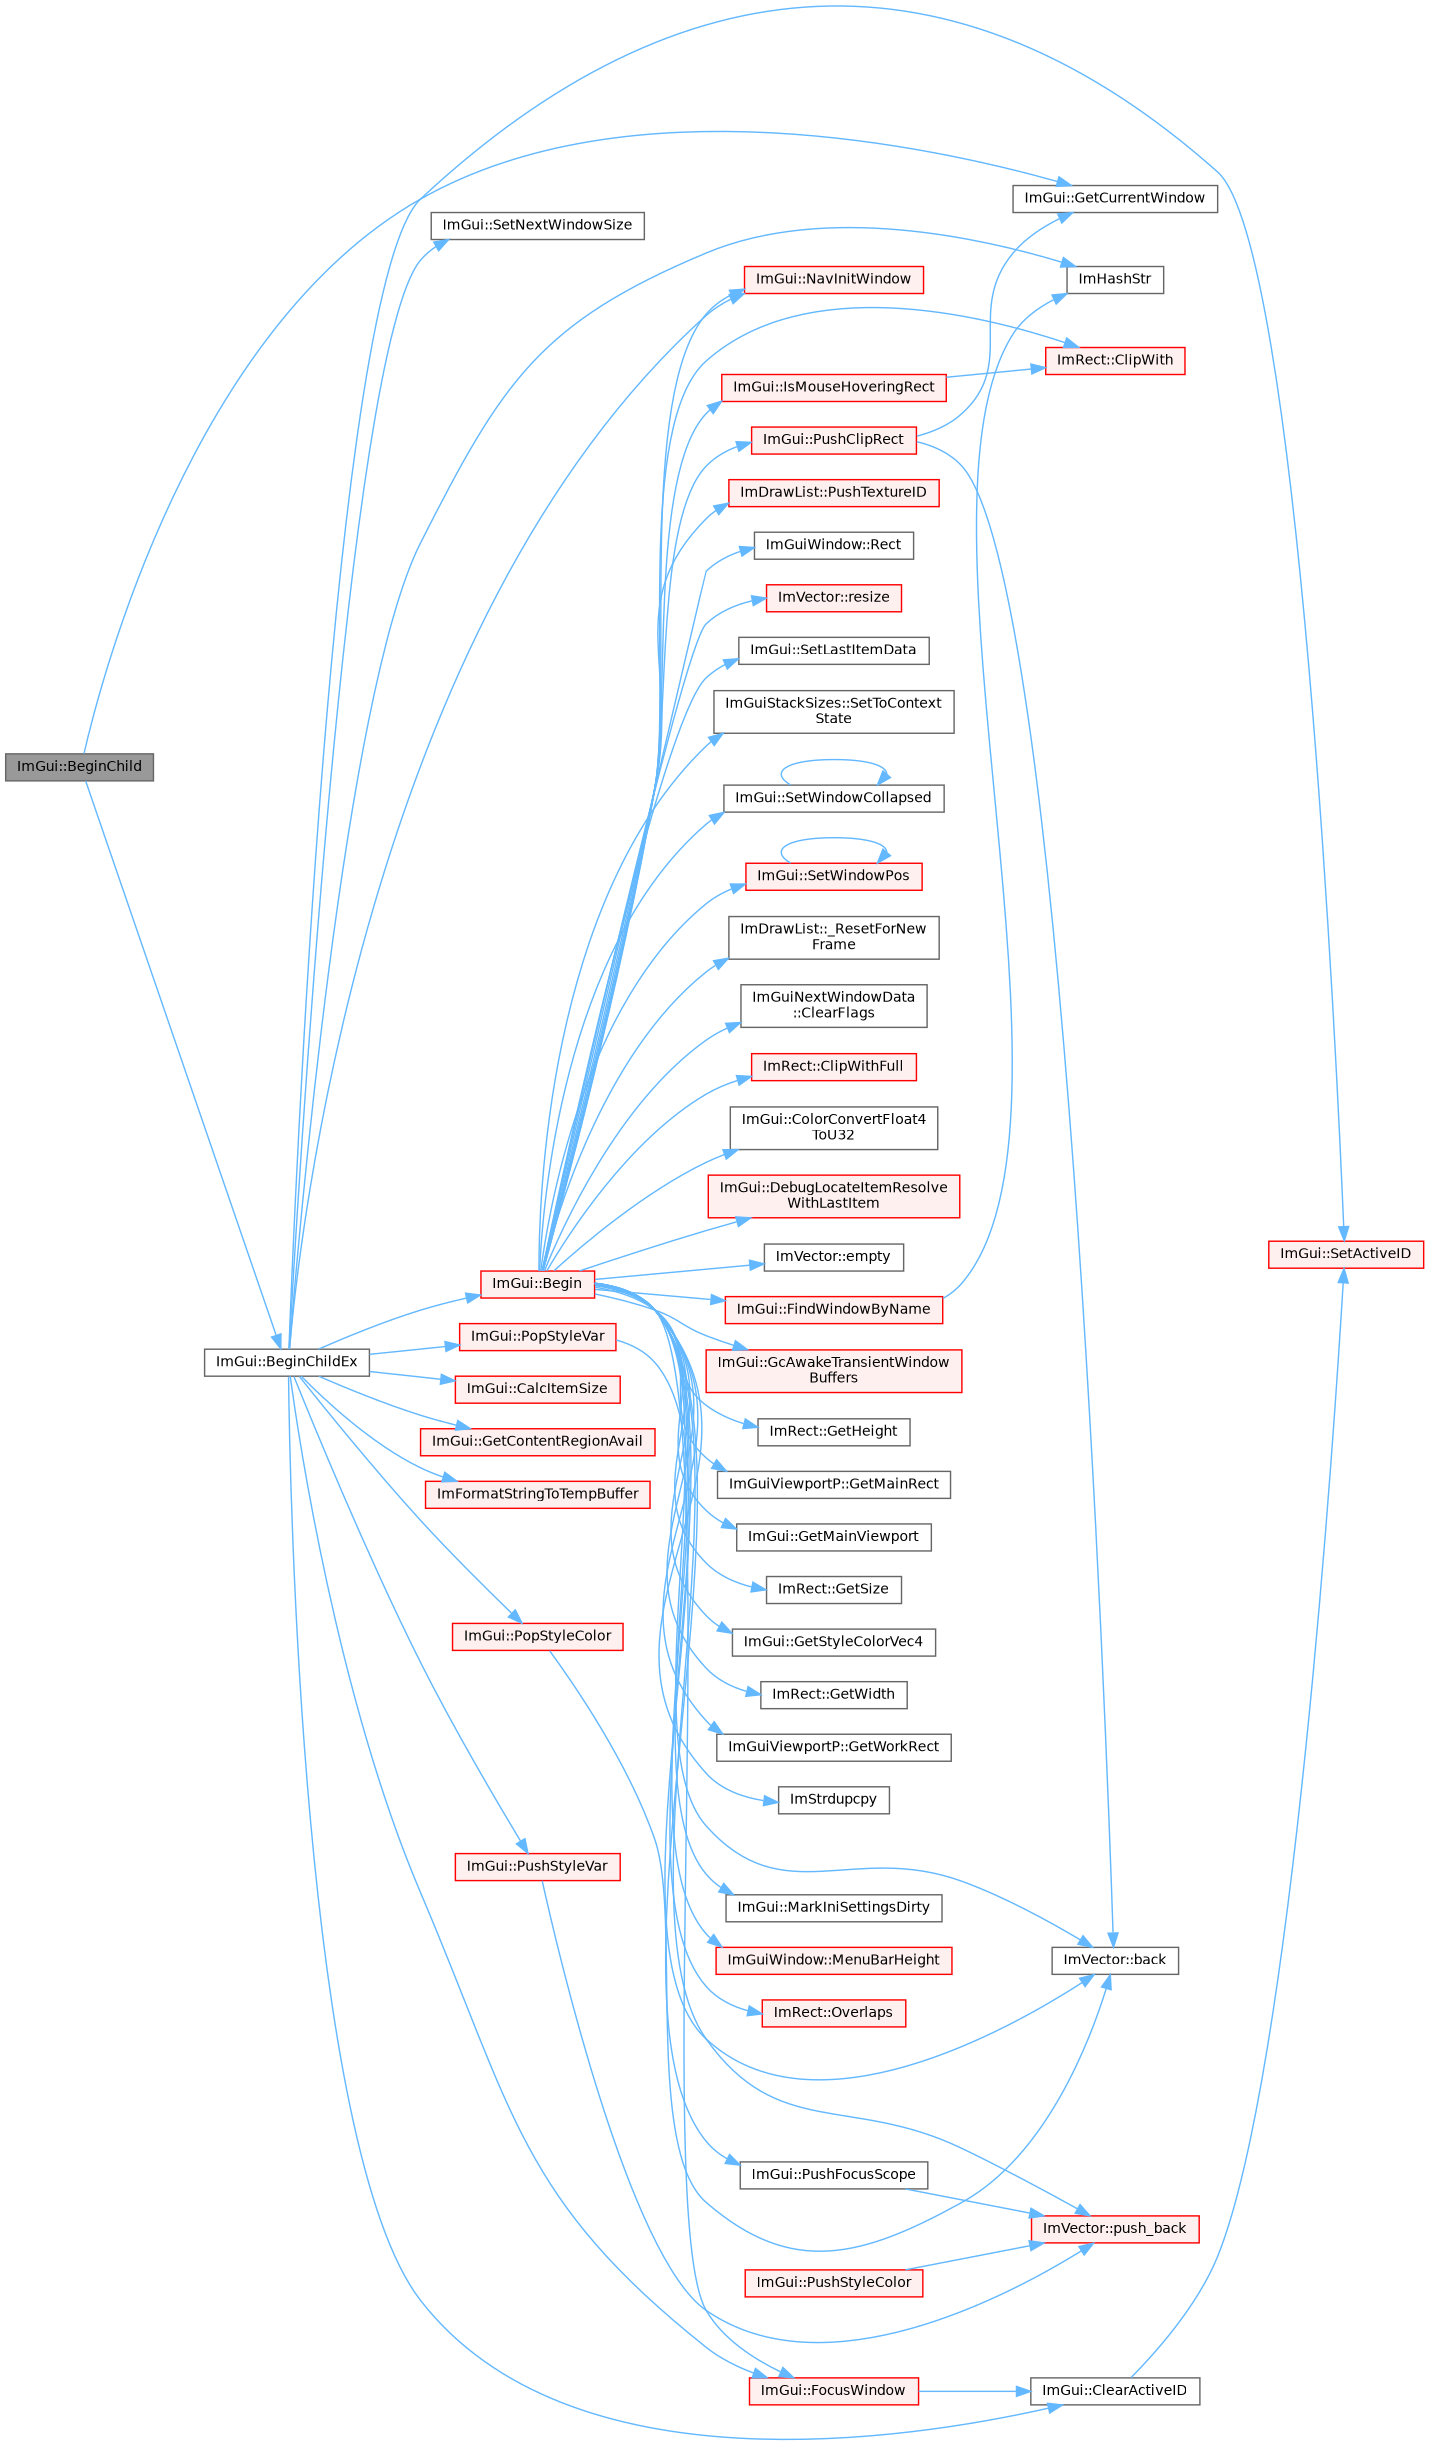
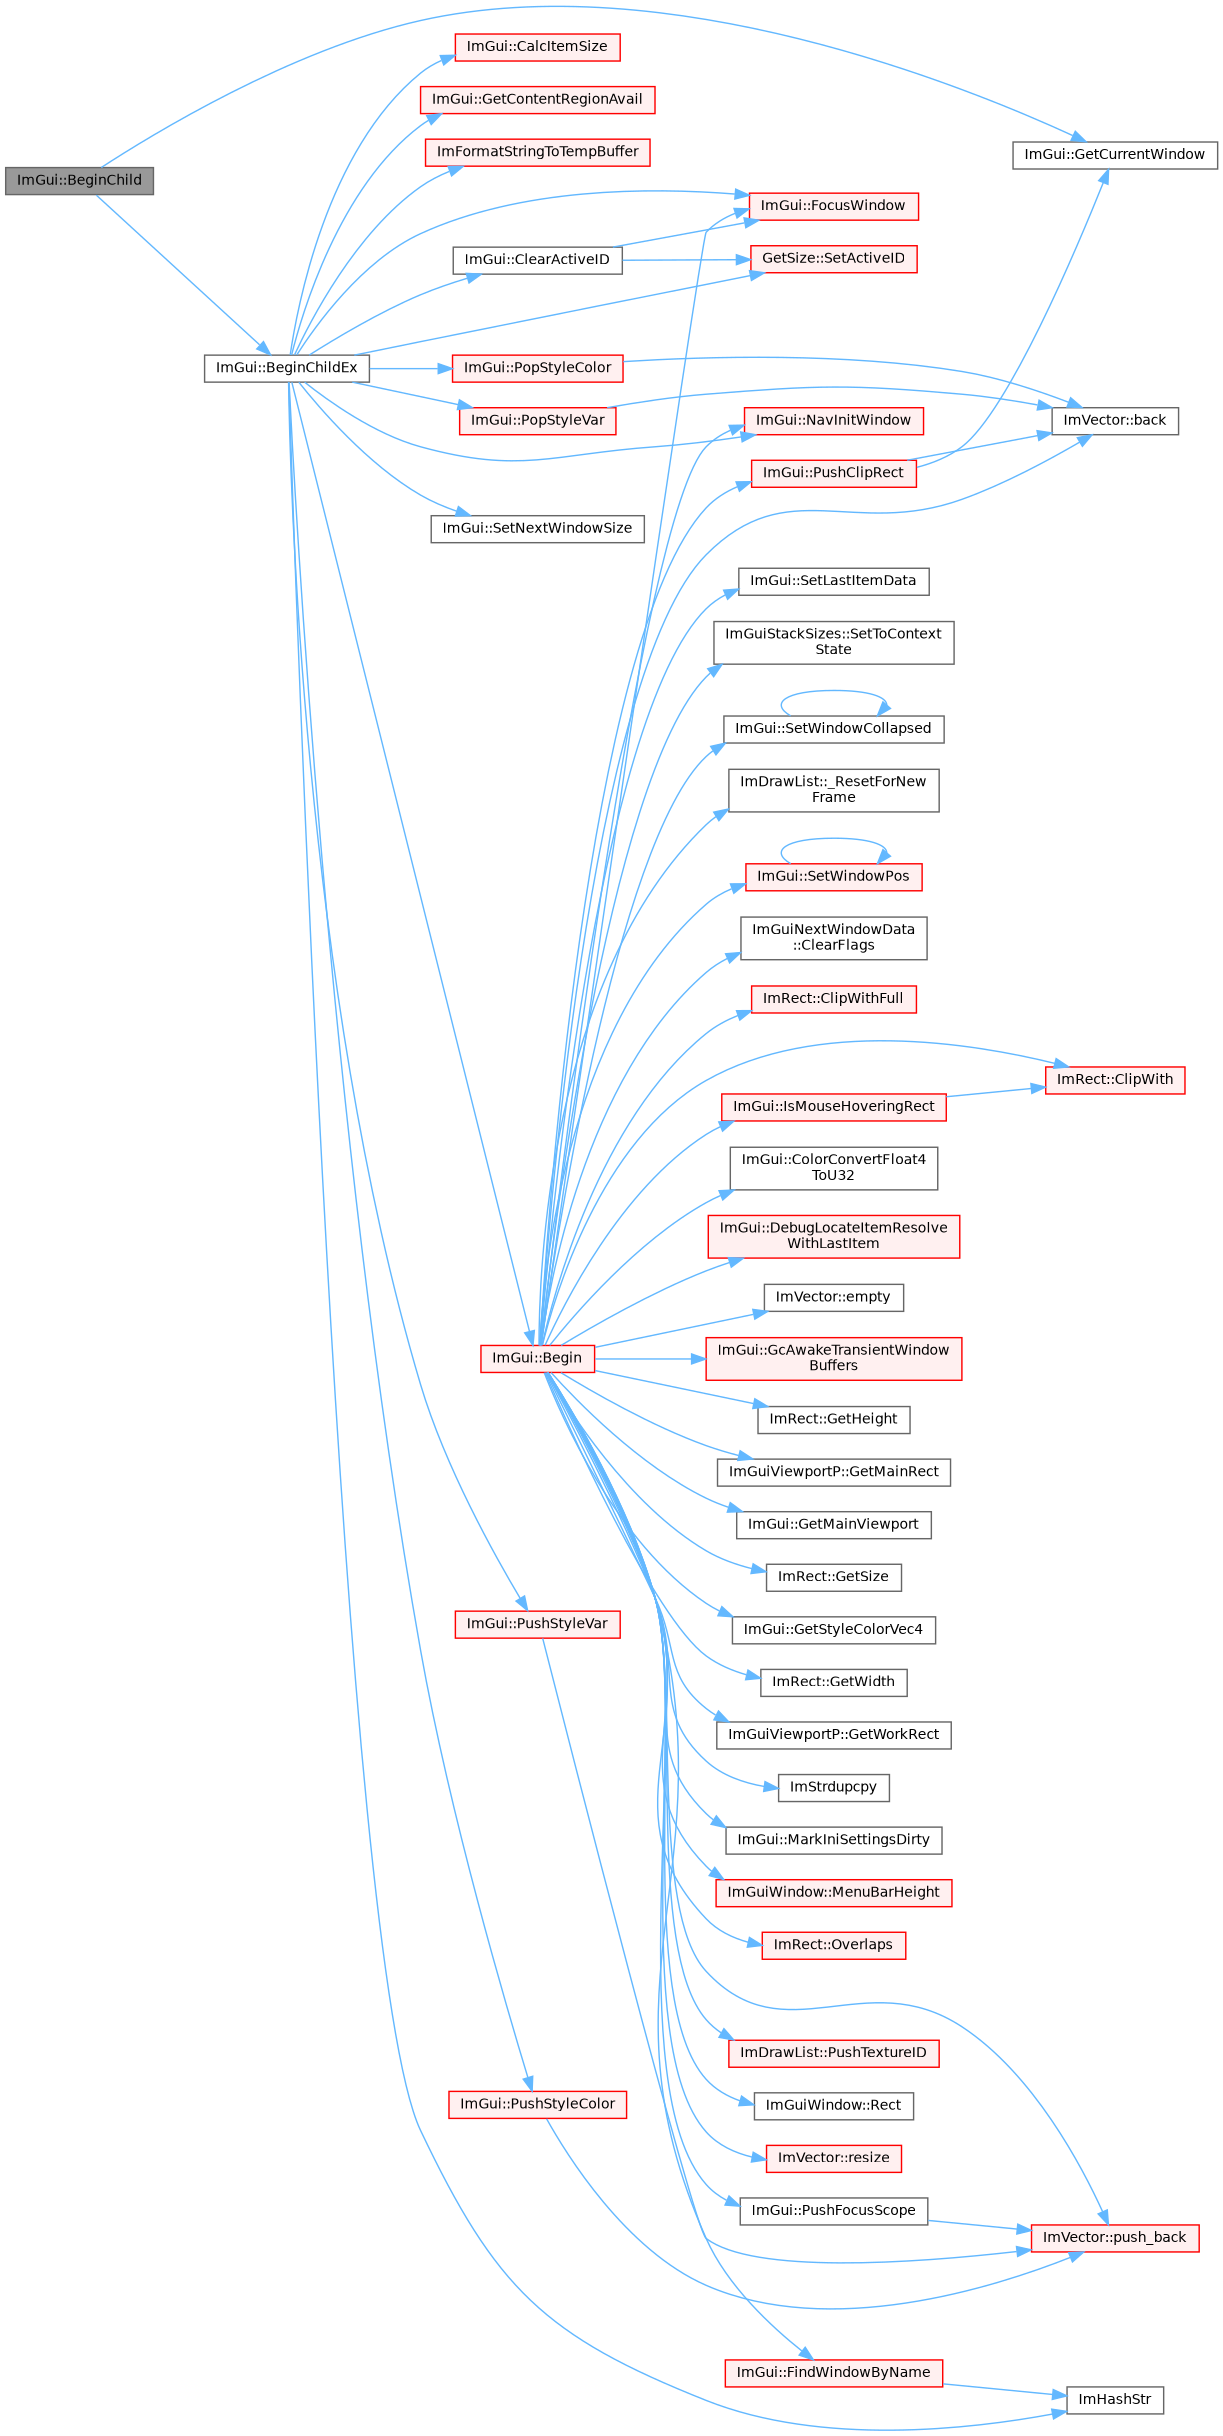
none -> (361, 1237)
(1346, 1255) -> (834, 259)
(967, 2391) -> (679, 235)
